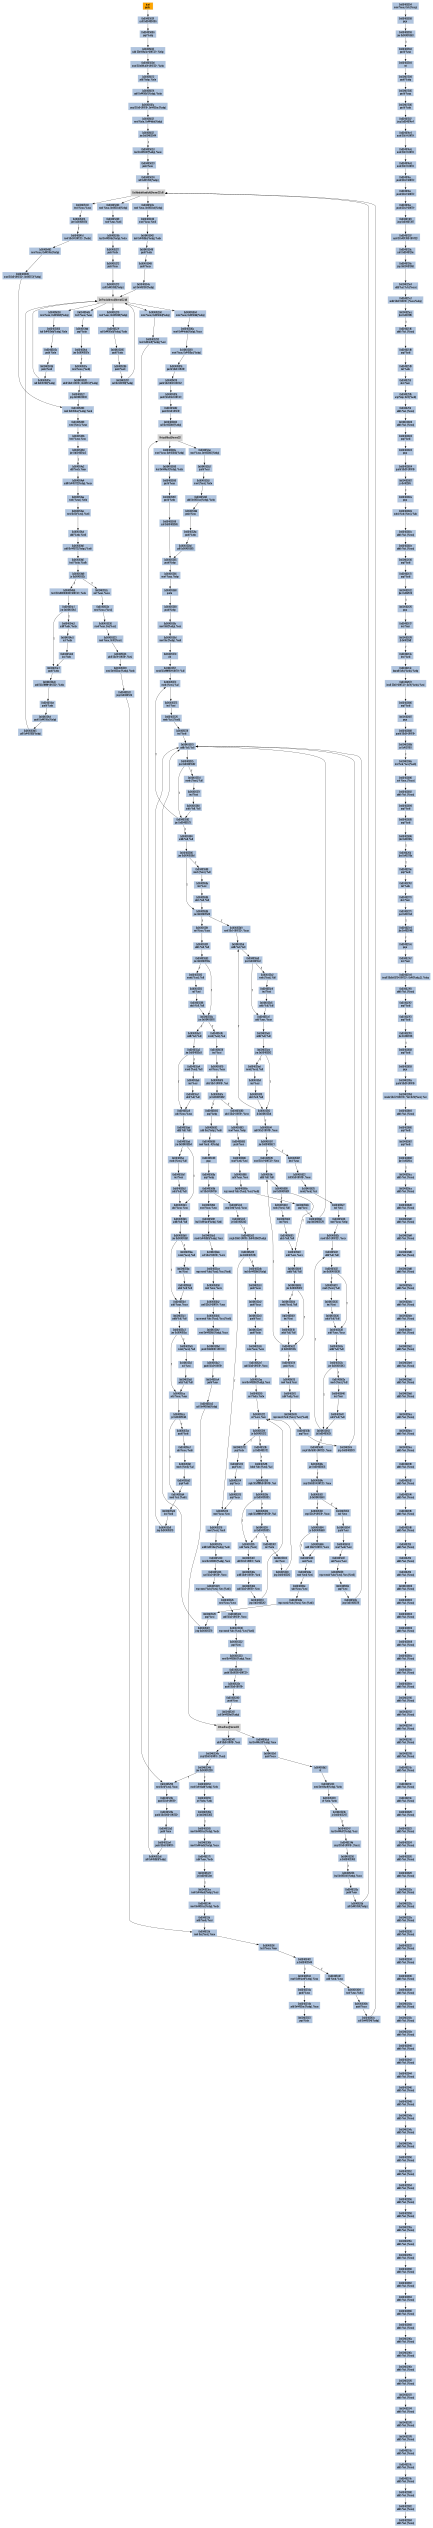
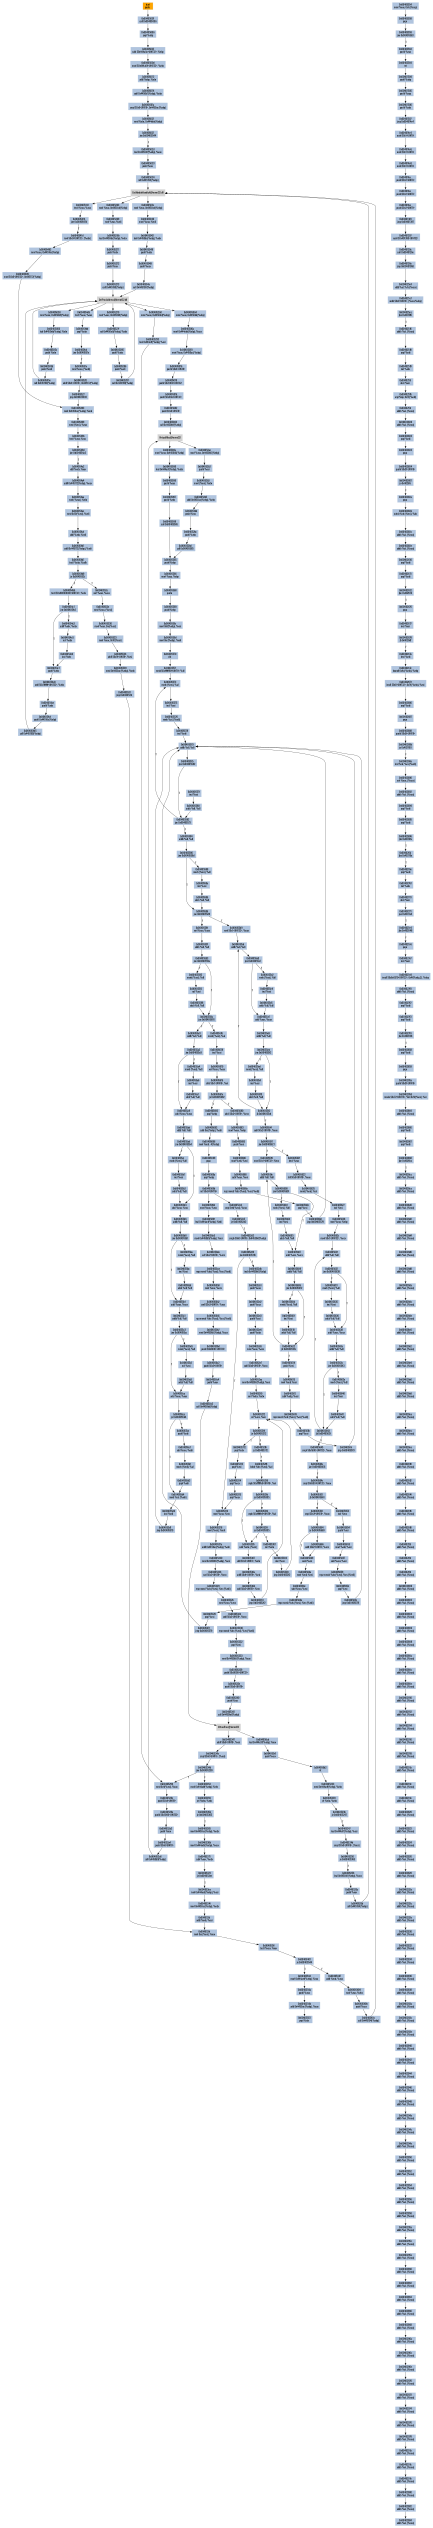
(194, 779) -> none
